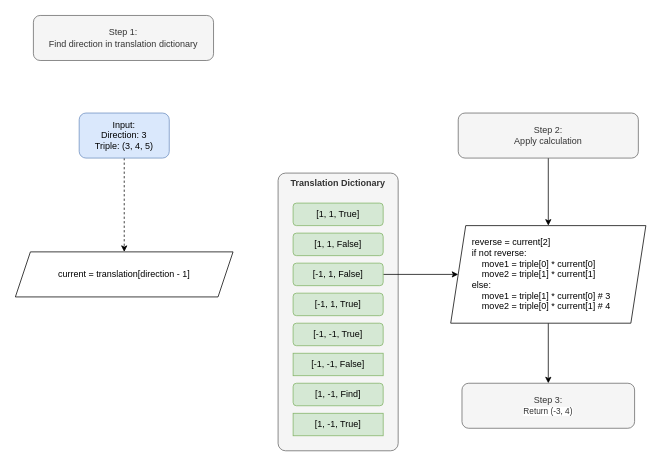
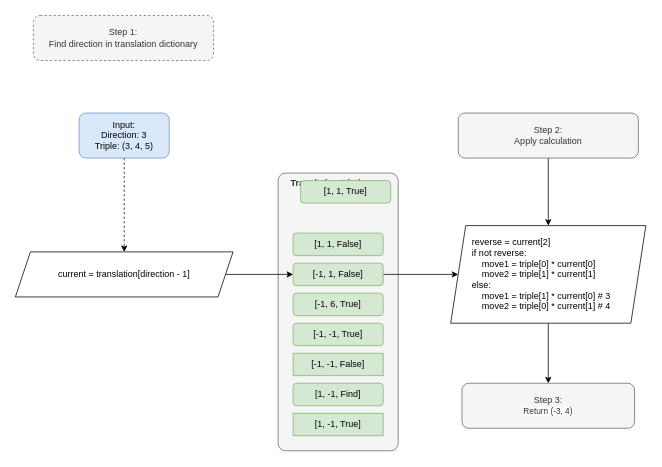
(123, 38) -> (123, 38)
(338, 214) -> (345, 192)
none -> (257, 274)
(338, 304) -> (338, 304)
